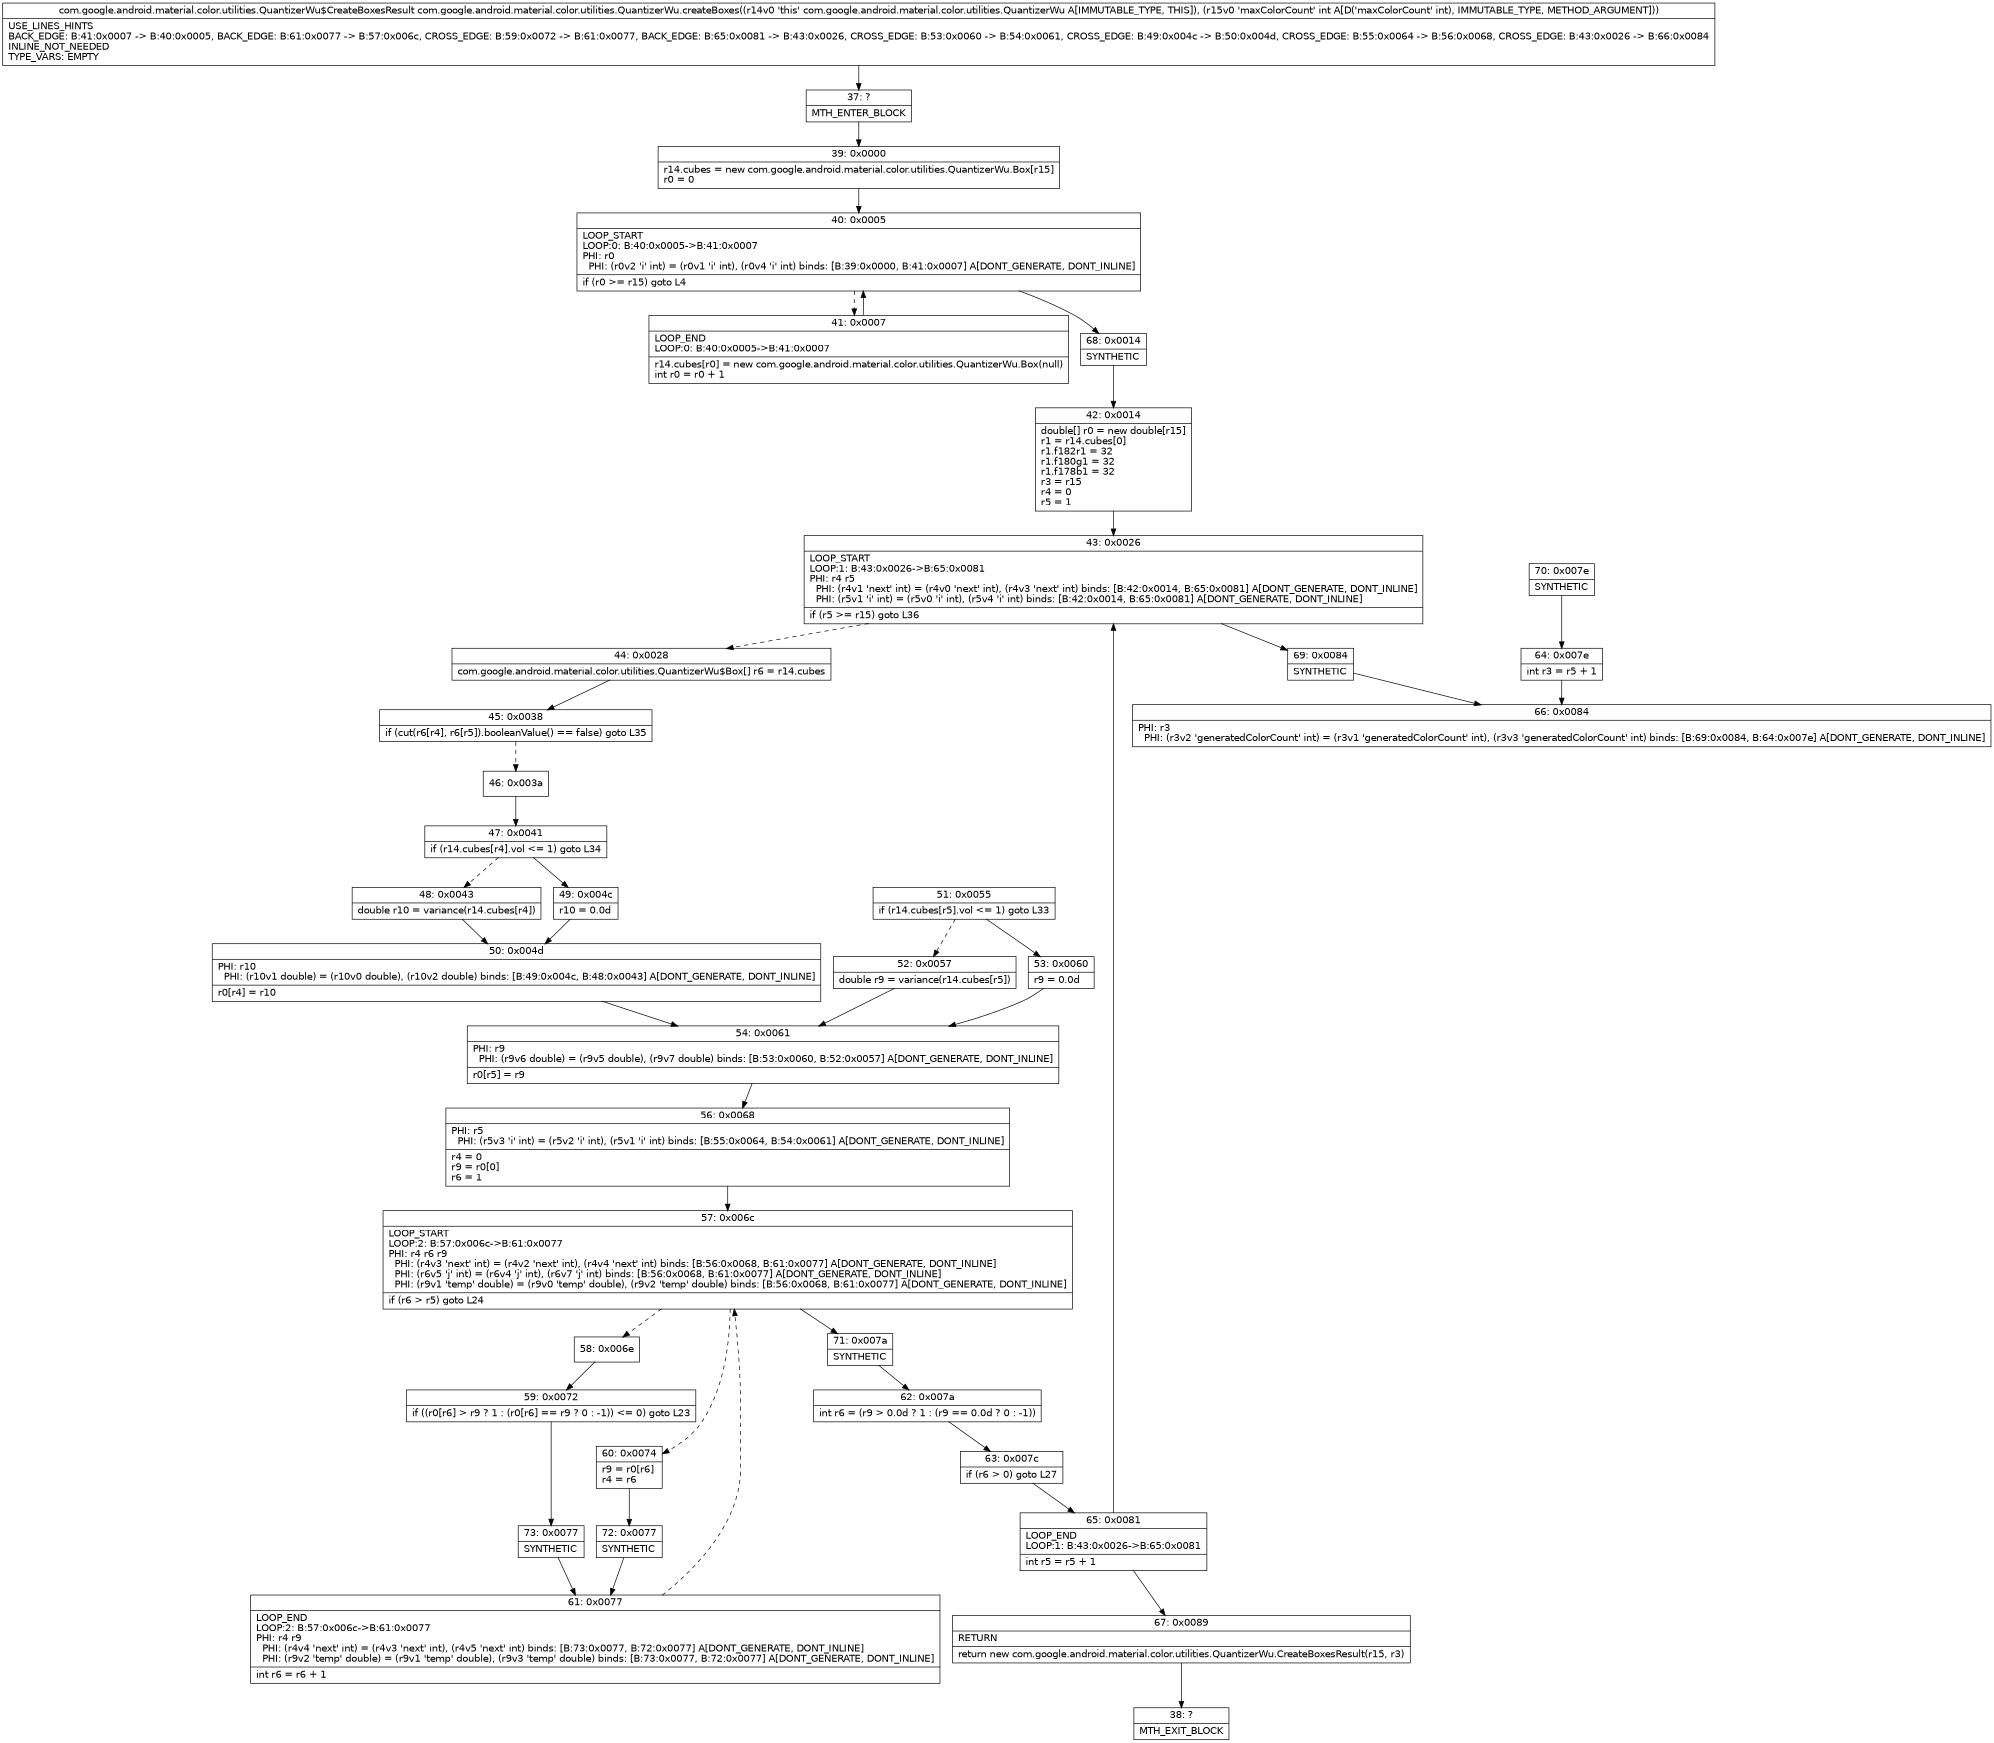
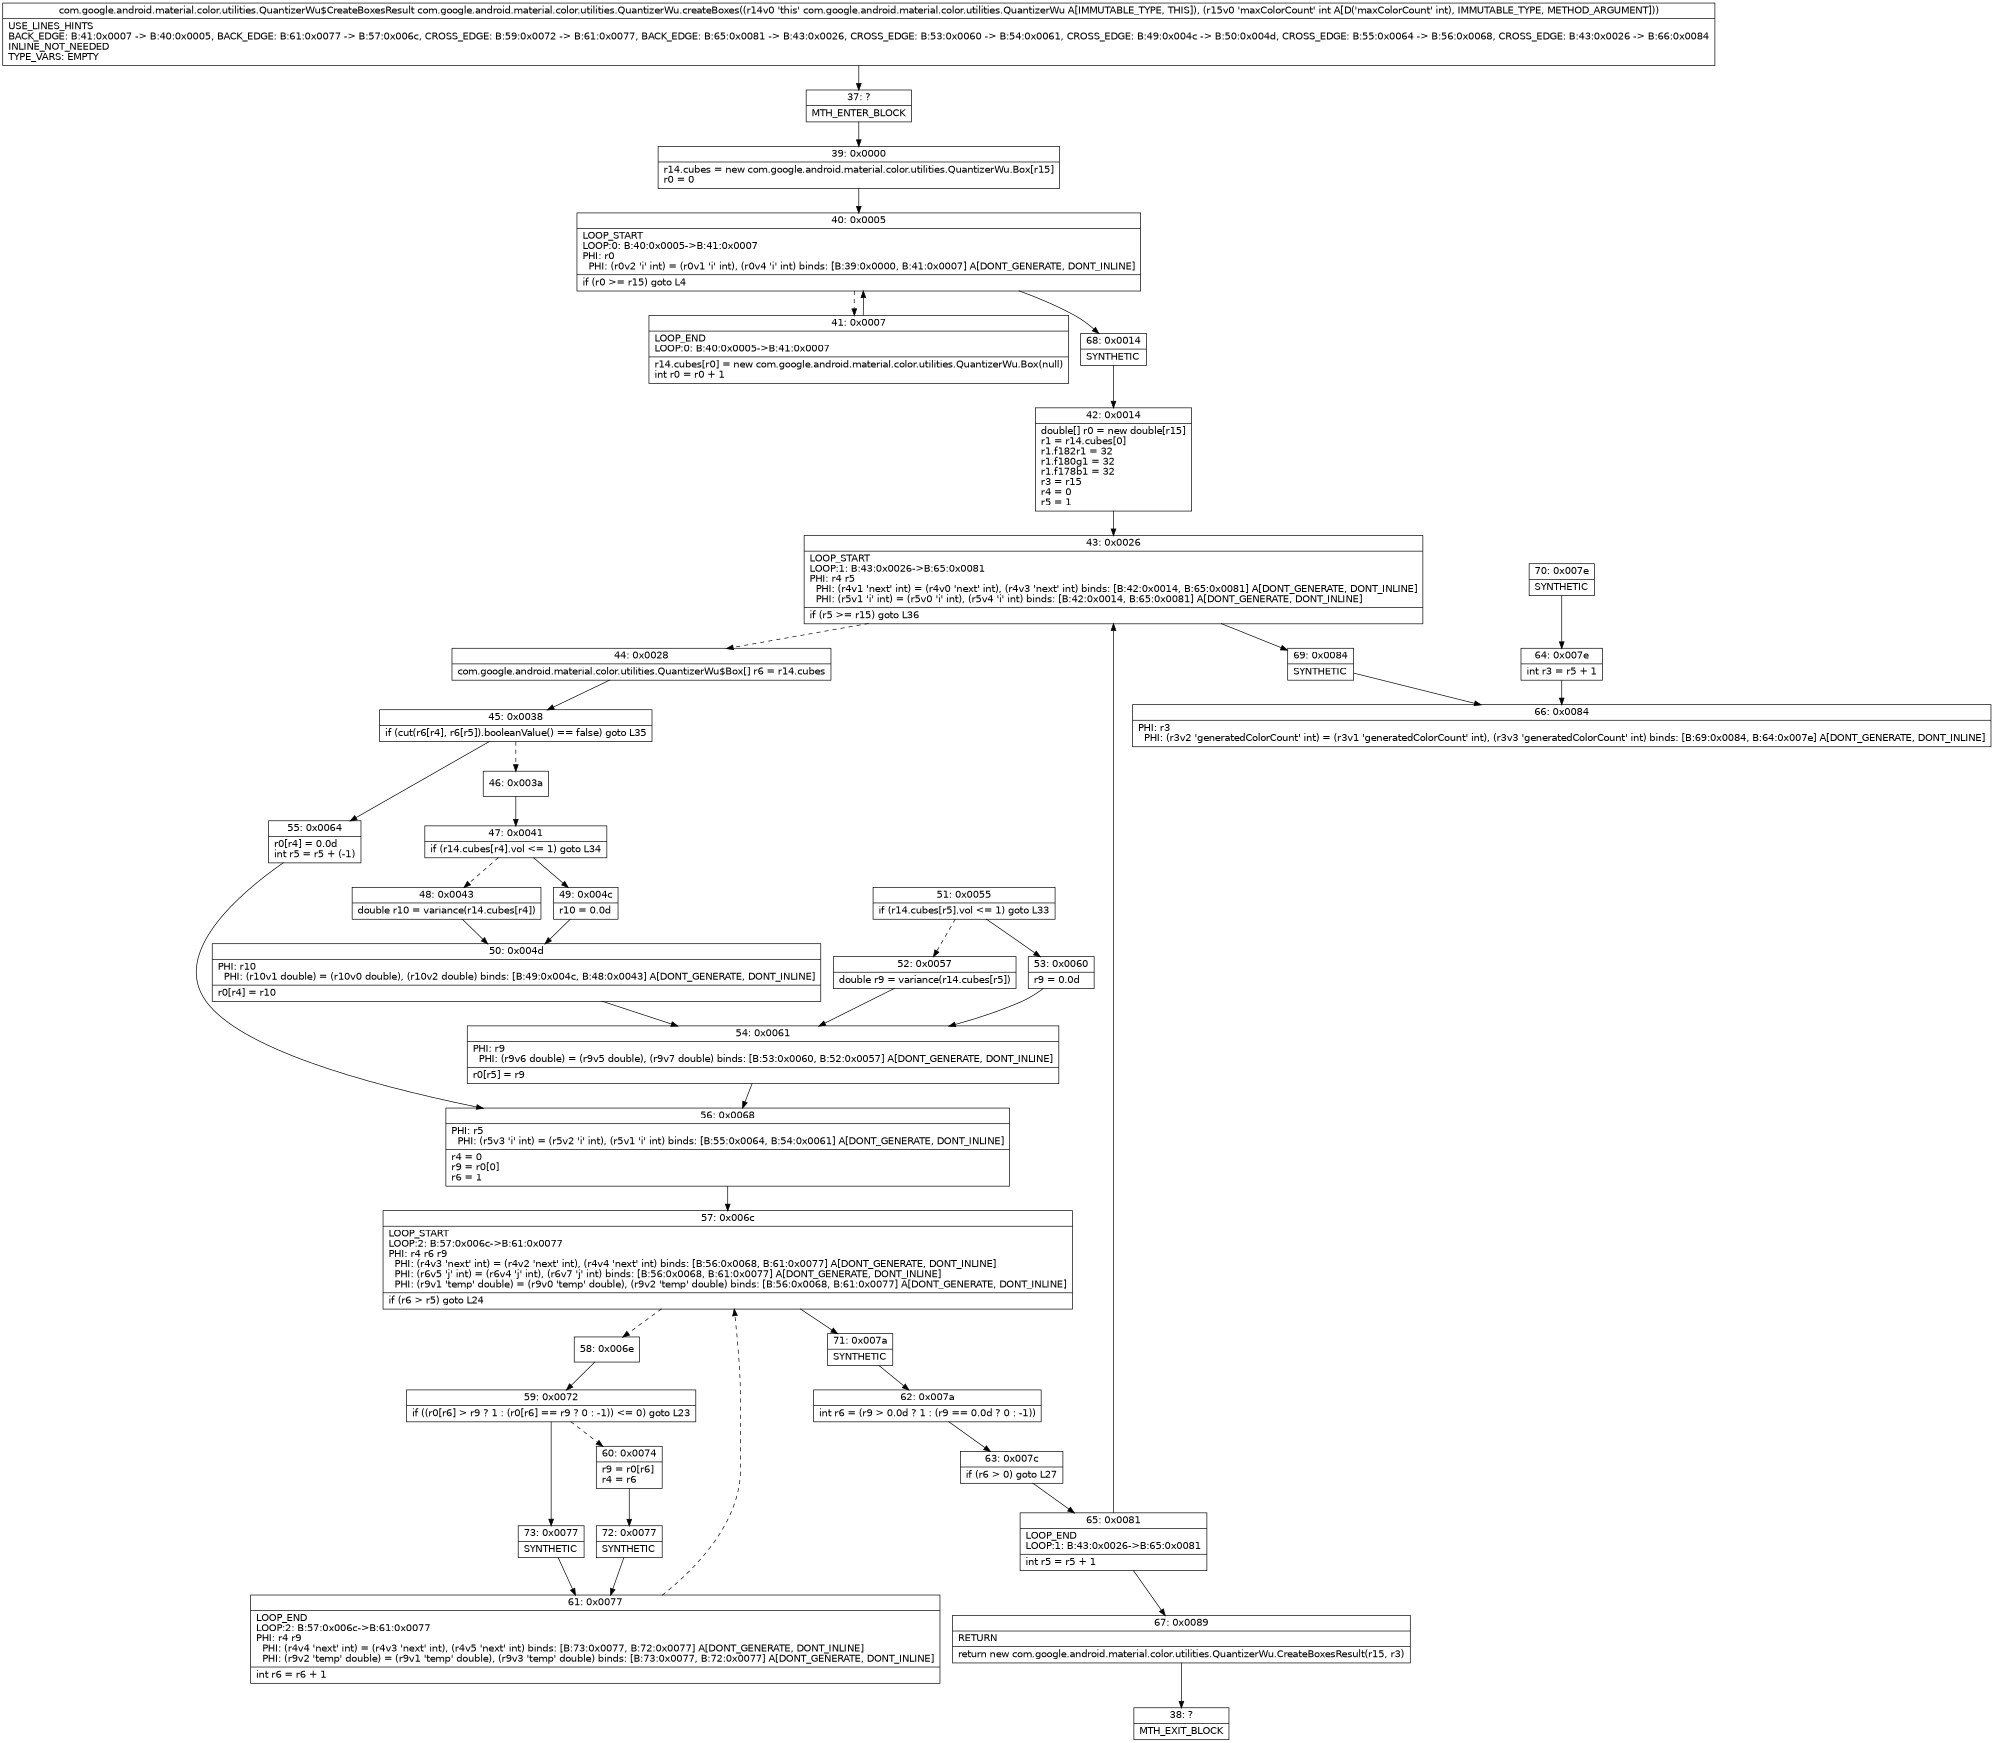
none -> (315, 842)
(718, 1389) -> (584, 1432)
